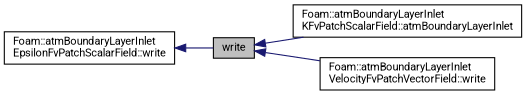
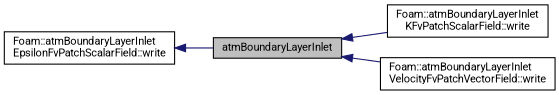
(407, 21) -> (468, 21)
(234, 48) -> (278, 48)
